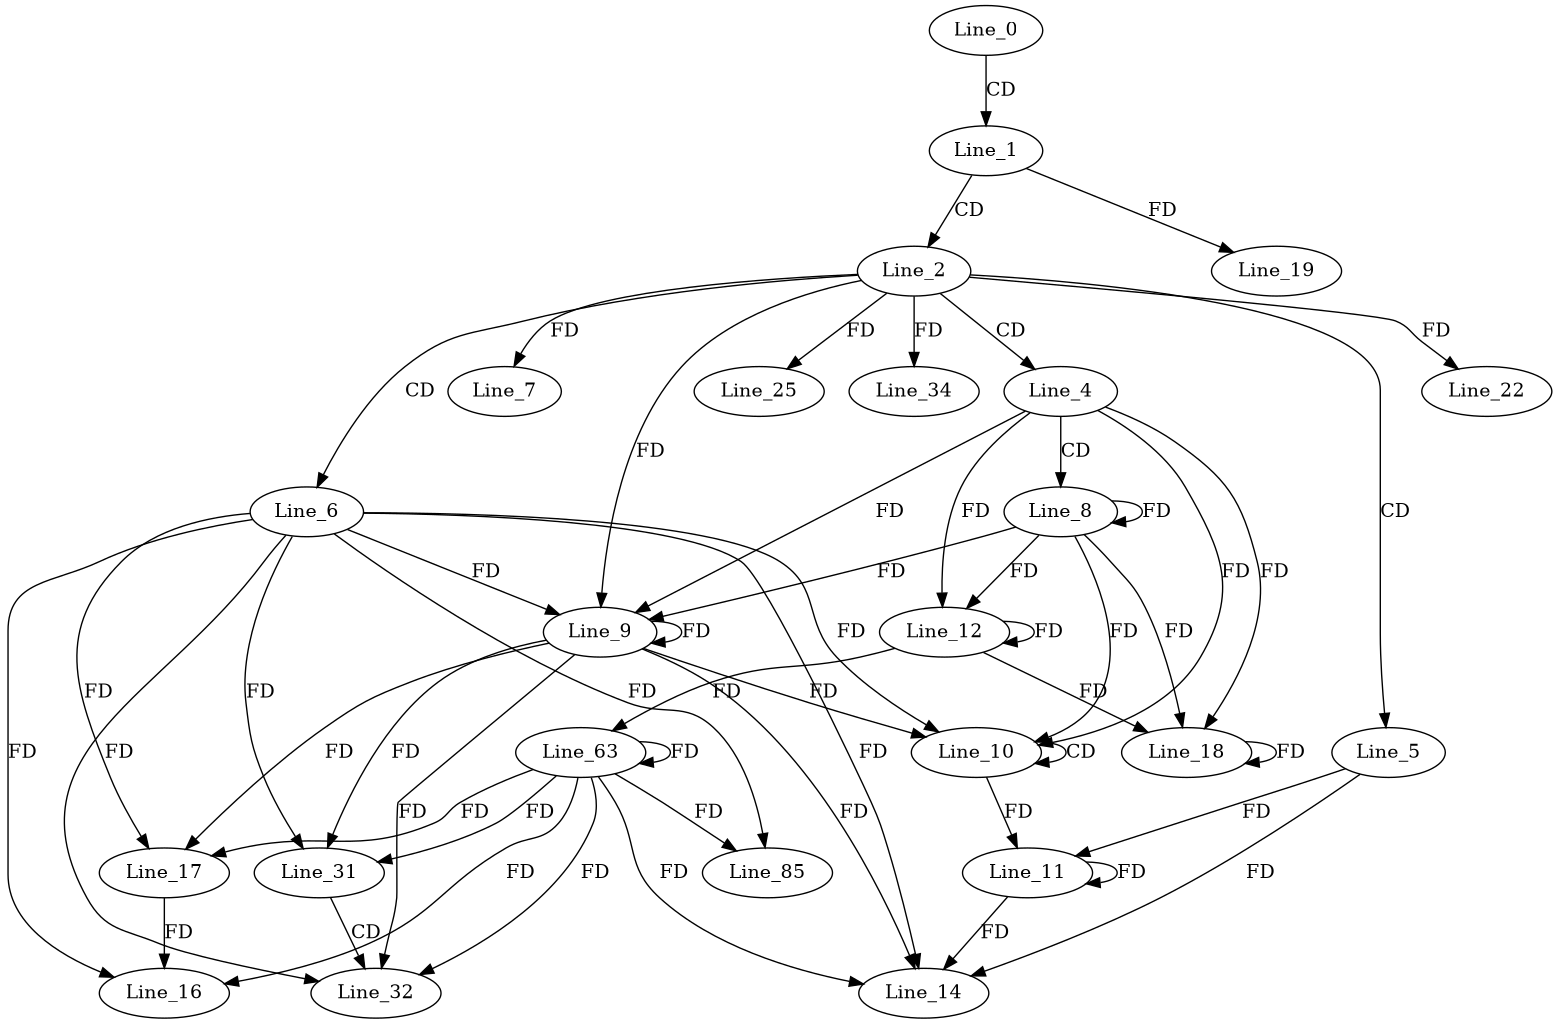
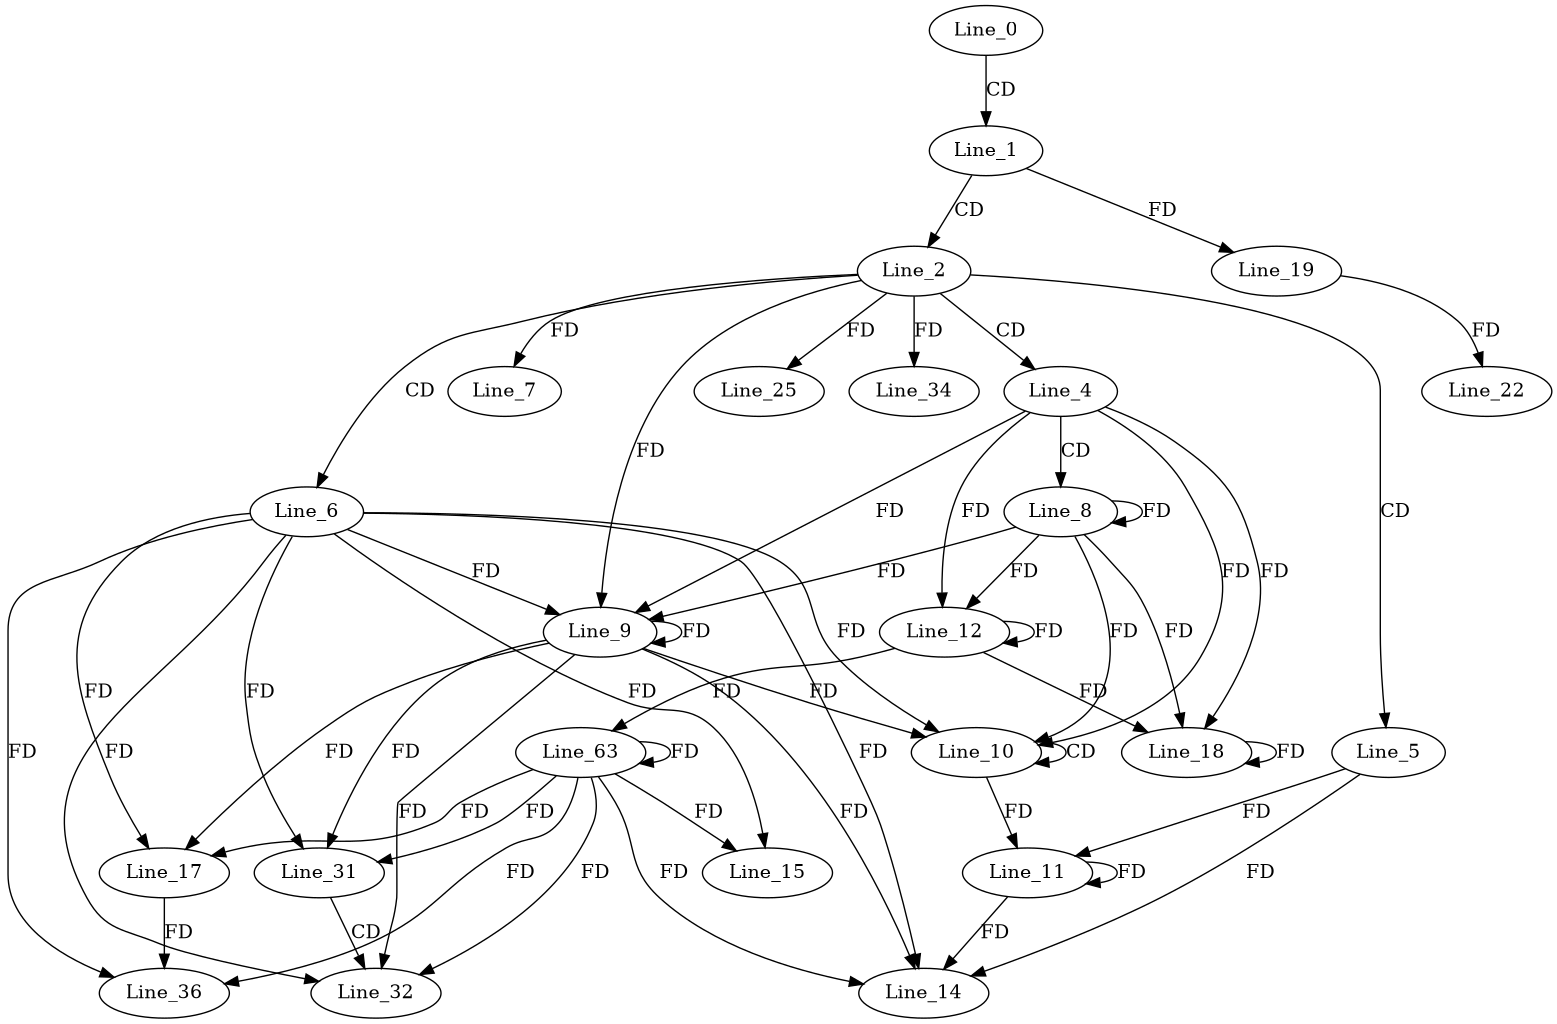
(1265, 304) -> (1420, 297)
(767, 873) -> (767, 873)
(164, 993) -> (164, 993)
